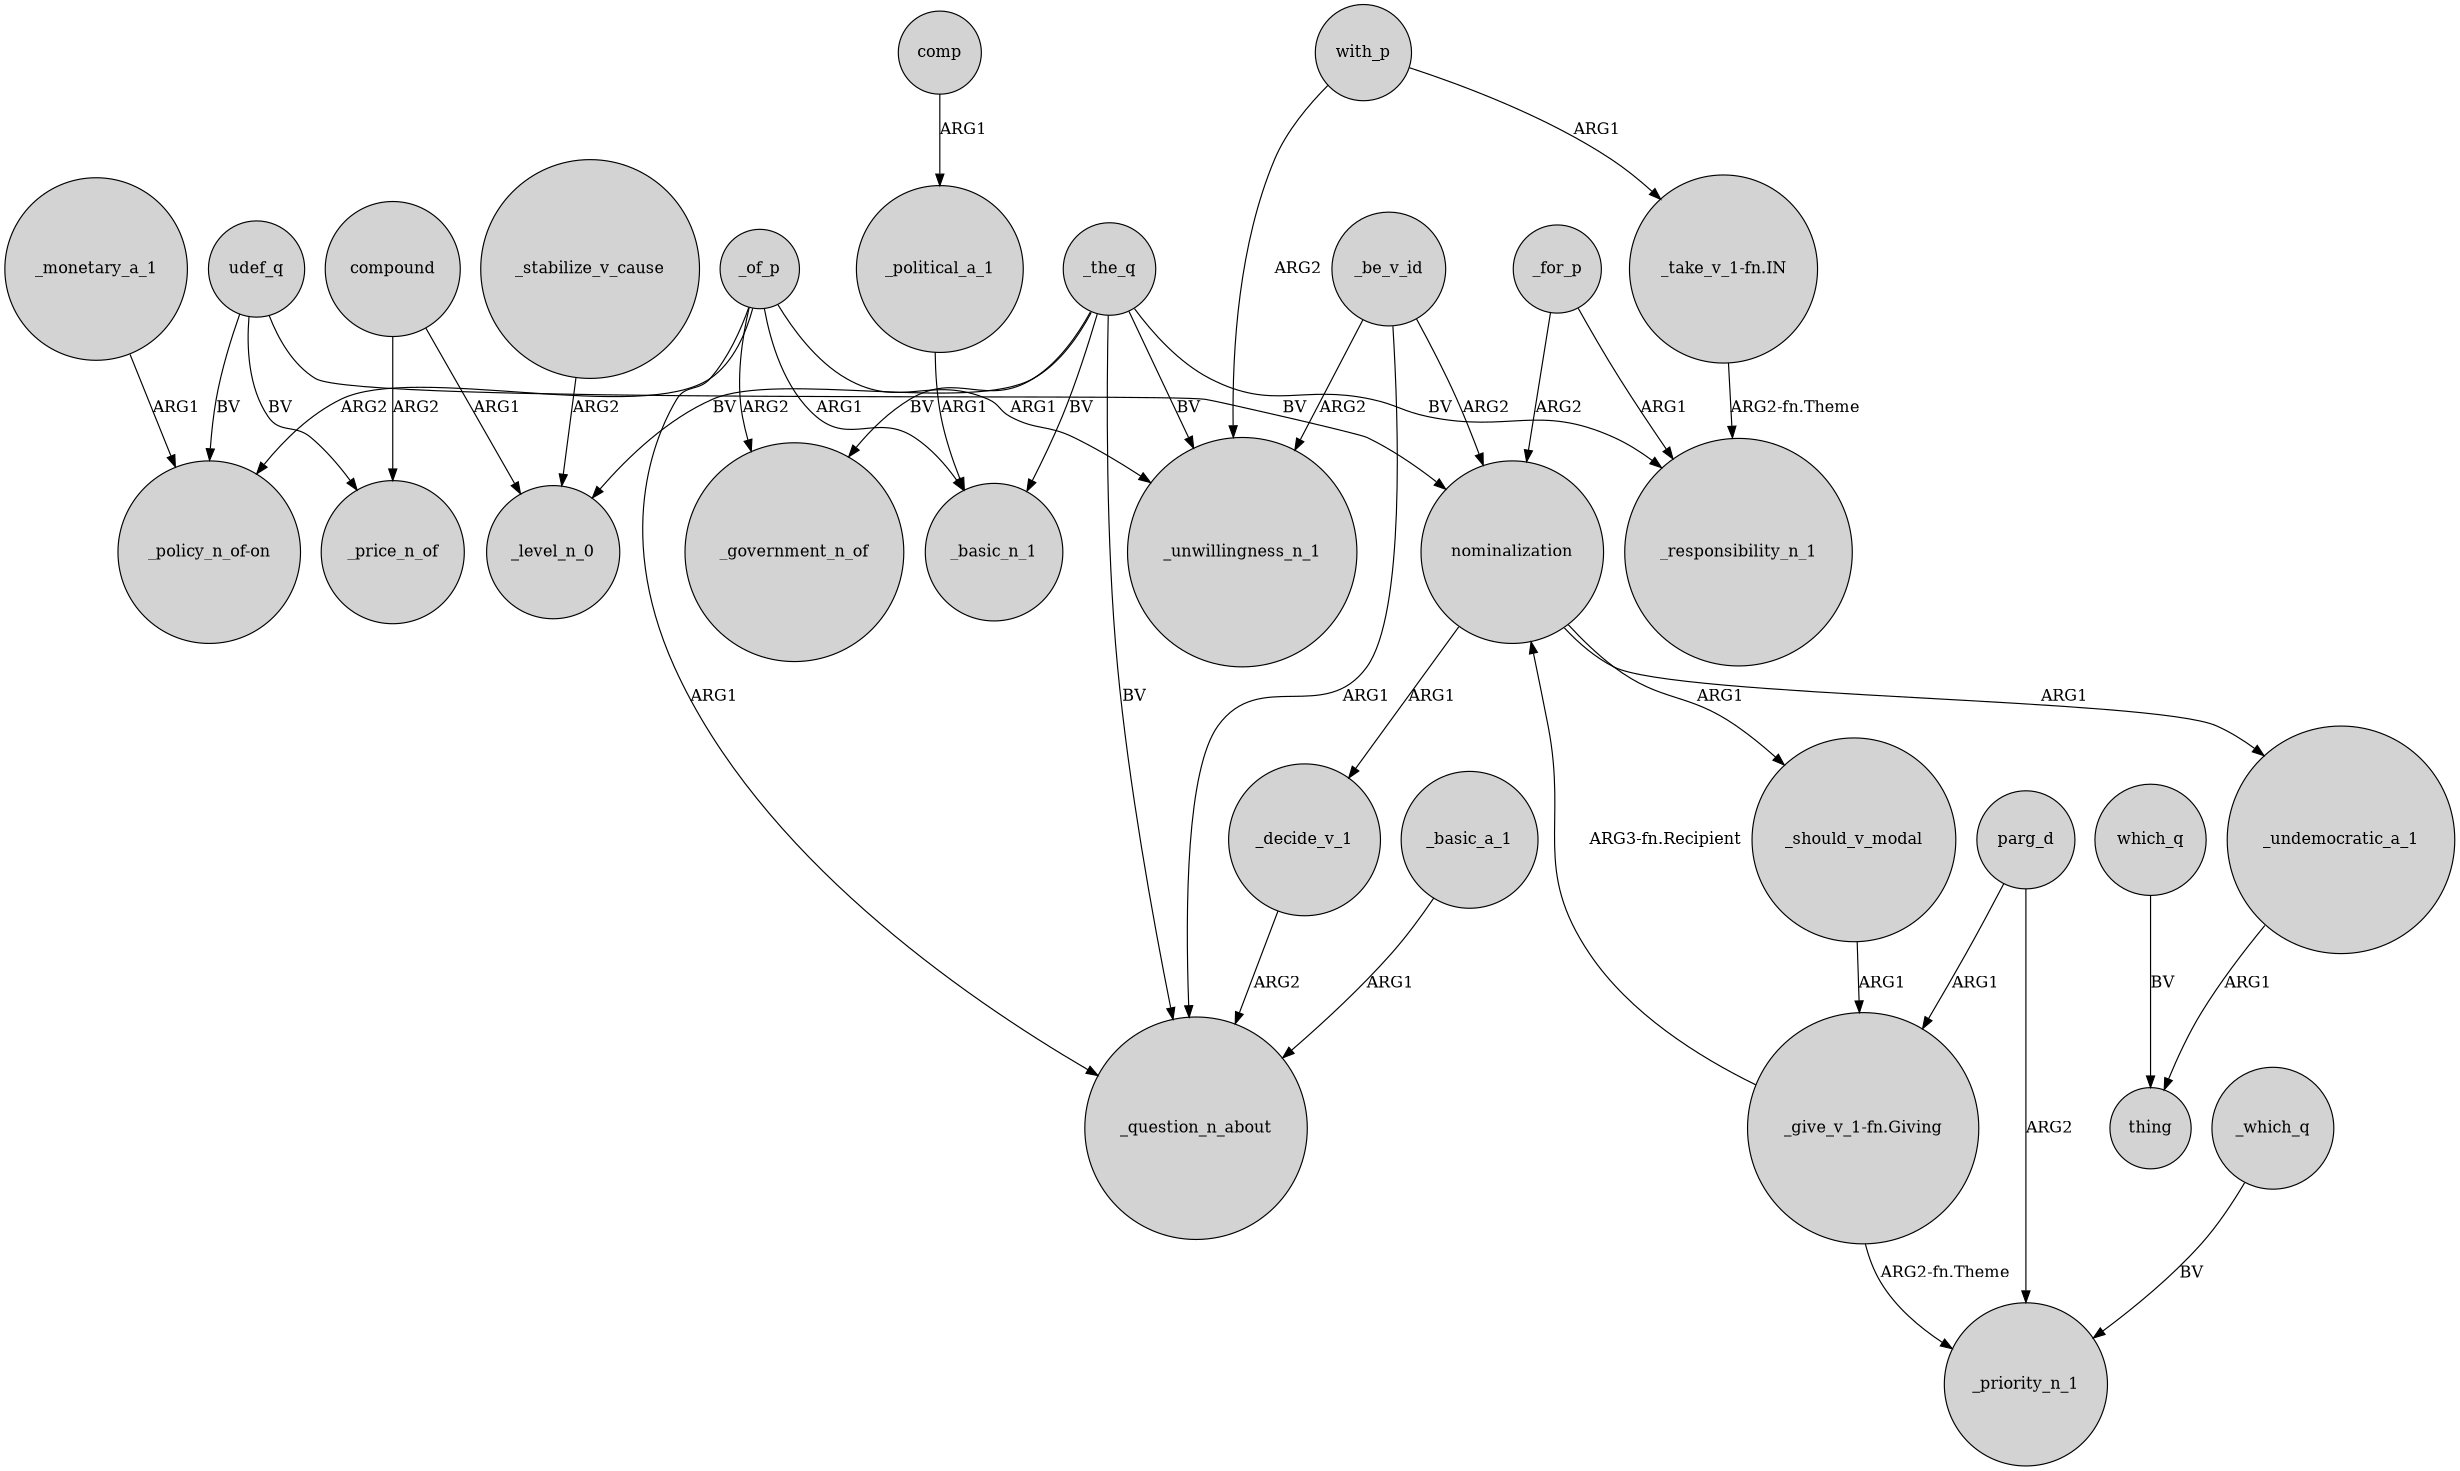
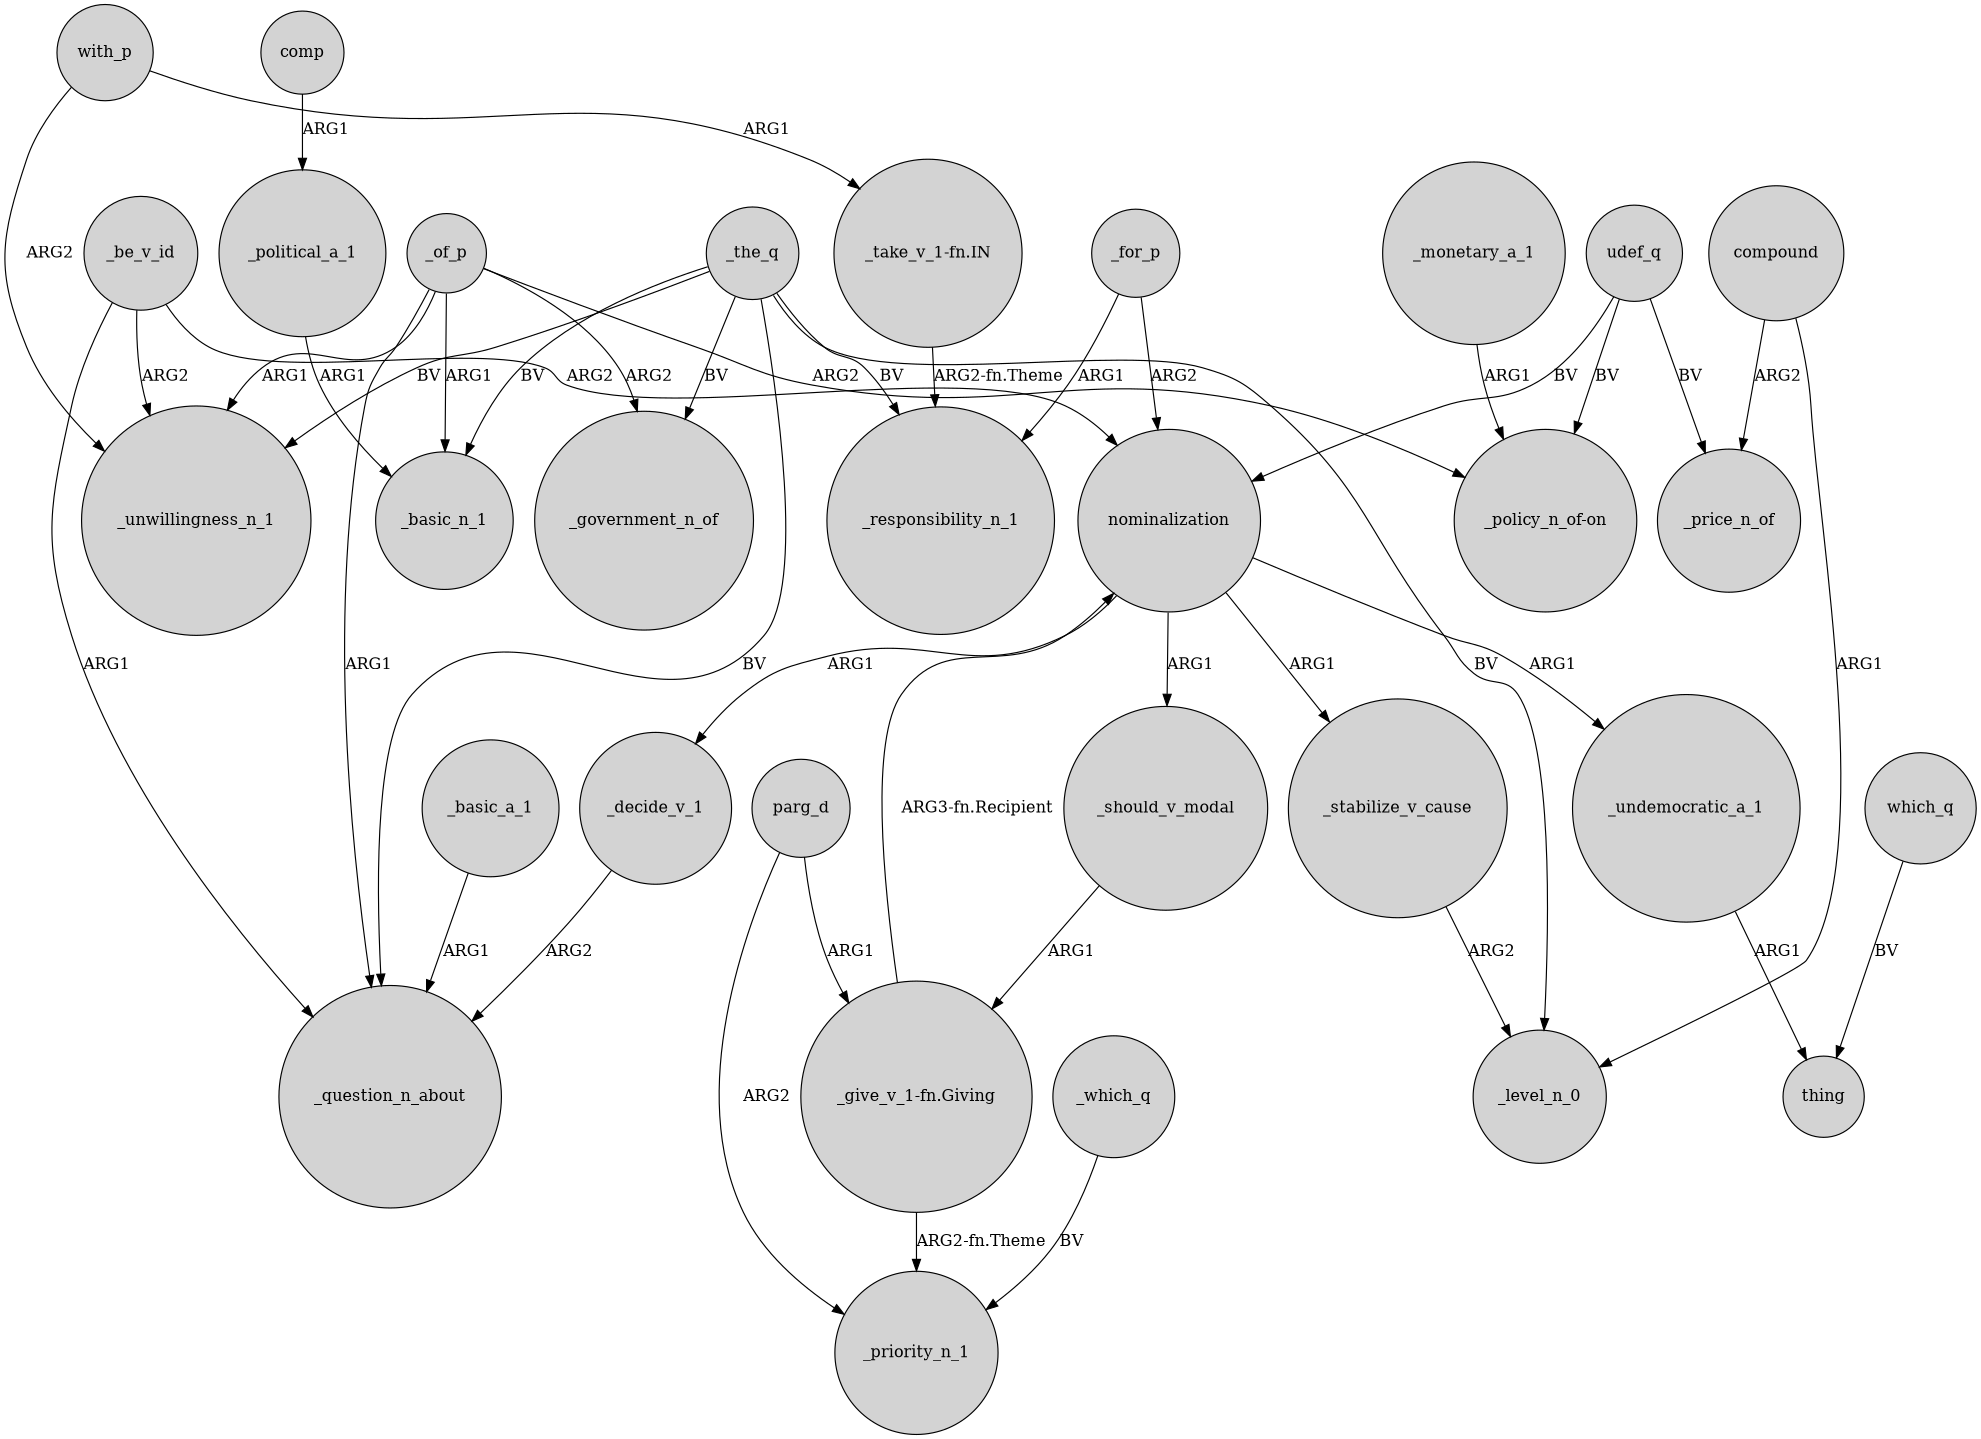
none -> (1274, 653)
